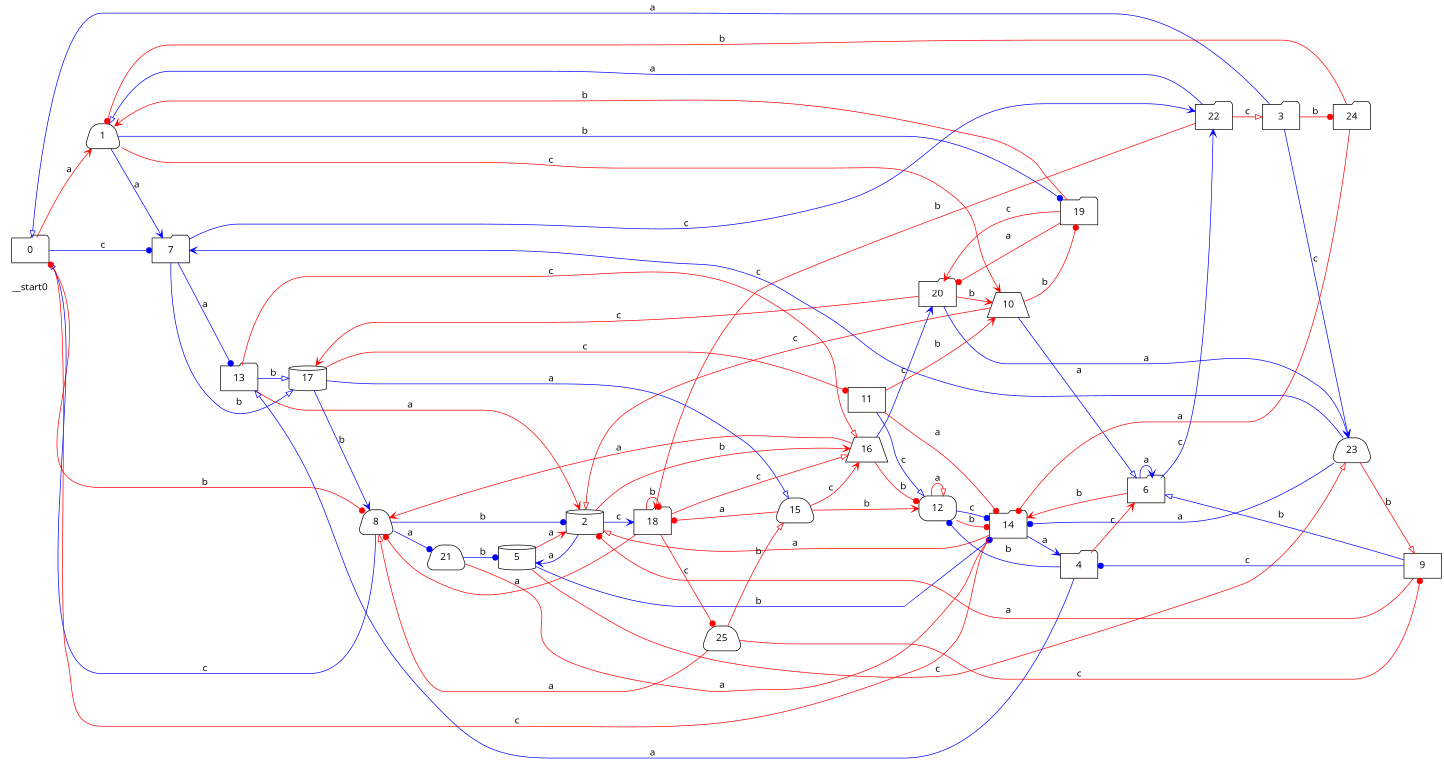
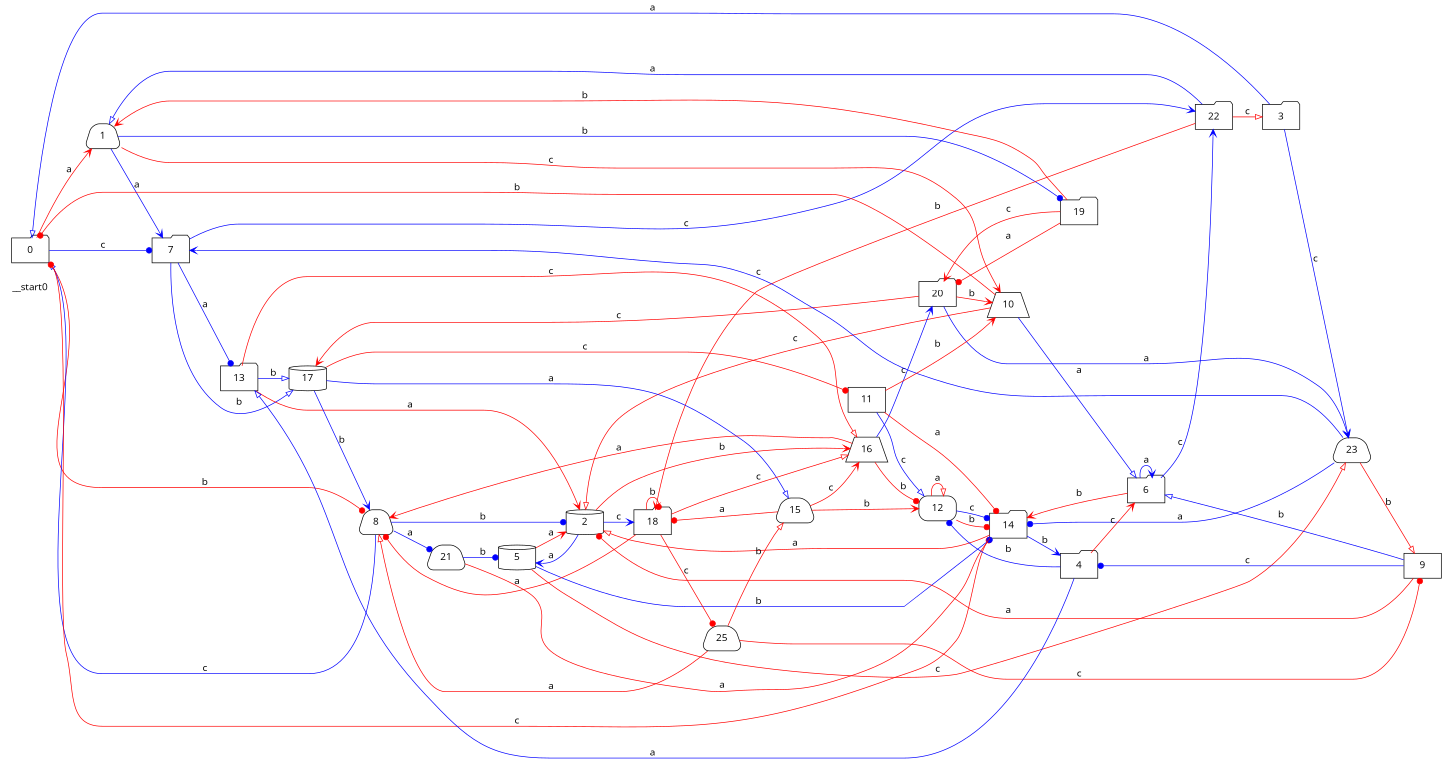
(1352, 117) -> none
(1059, 273) -> (526, 193)
(1045, 541) -> (1045, 541)
